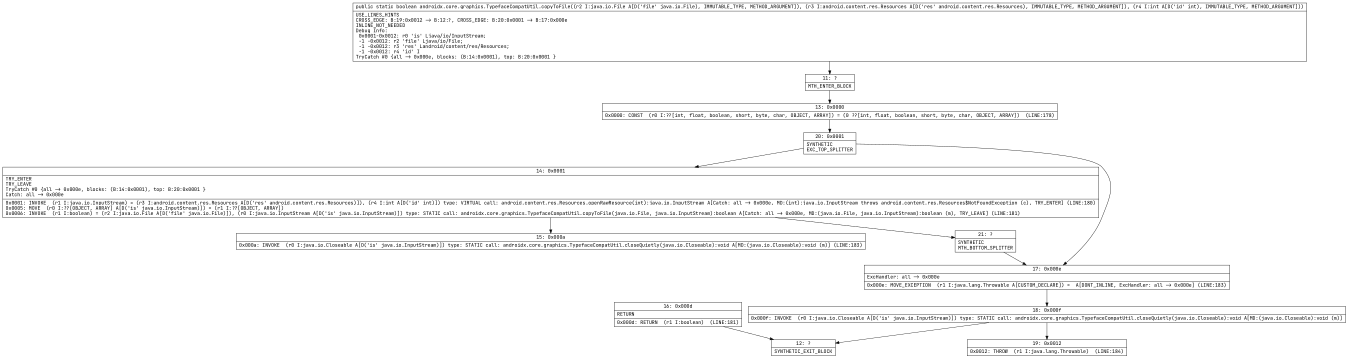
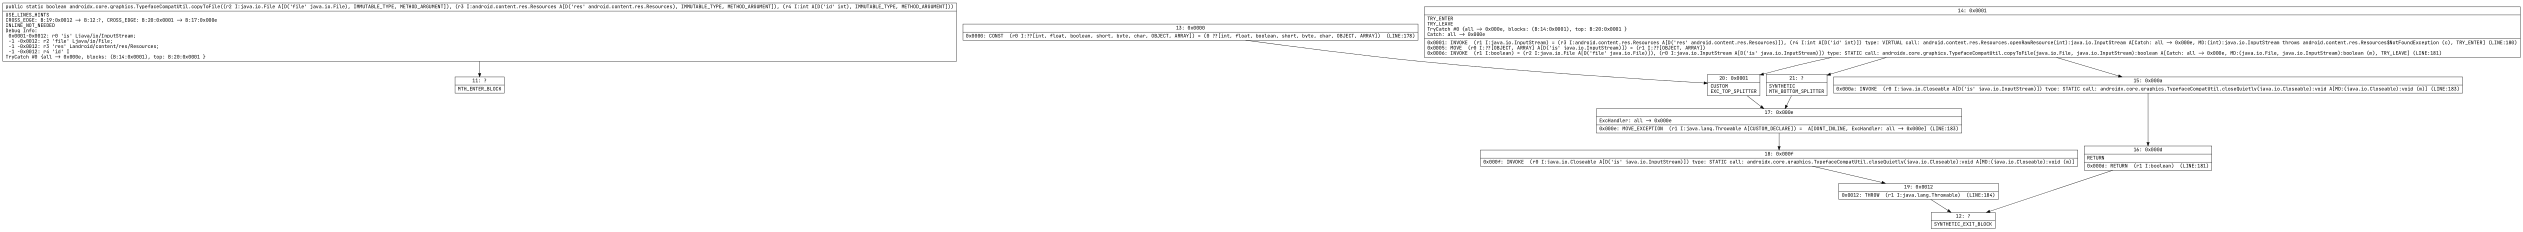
(830, 95) -> none
none -> (2148, 118)
(820, 145) -> (1719, 86)
(751, 157) -> (1797, 65)
(914, 333) -> (1939, 205)
